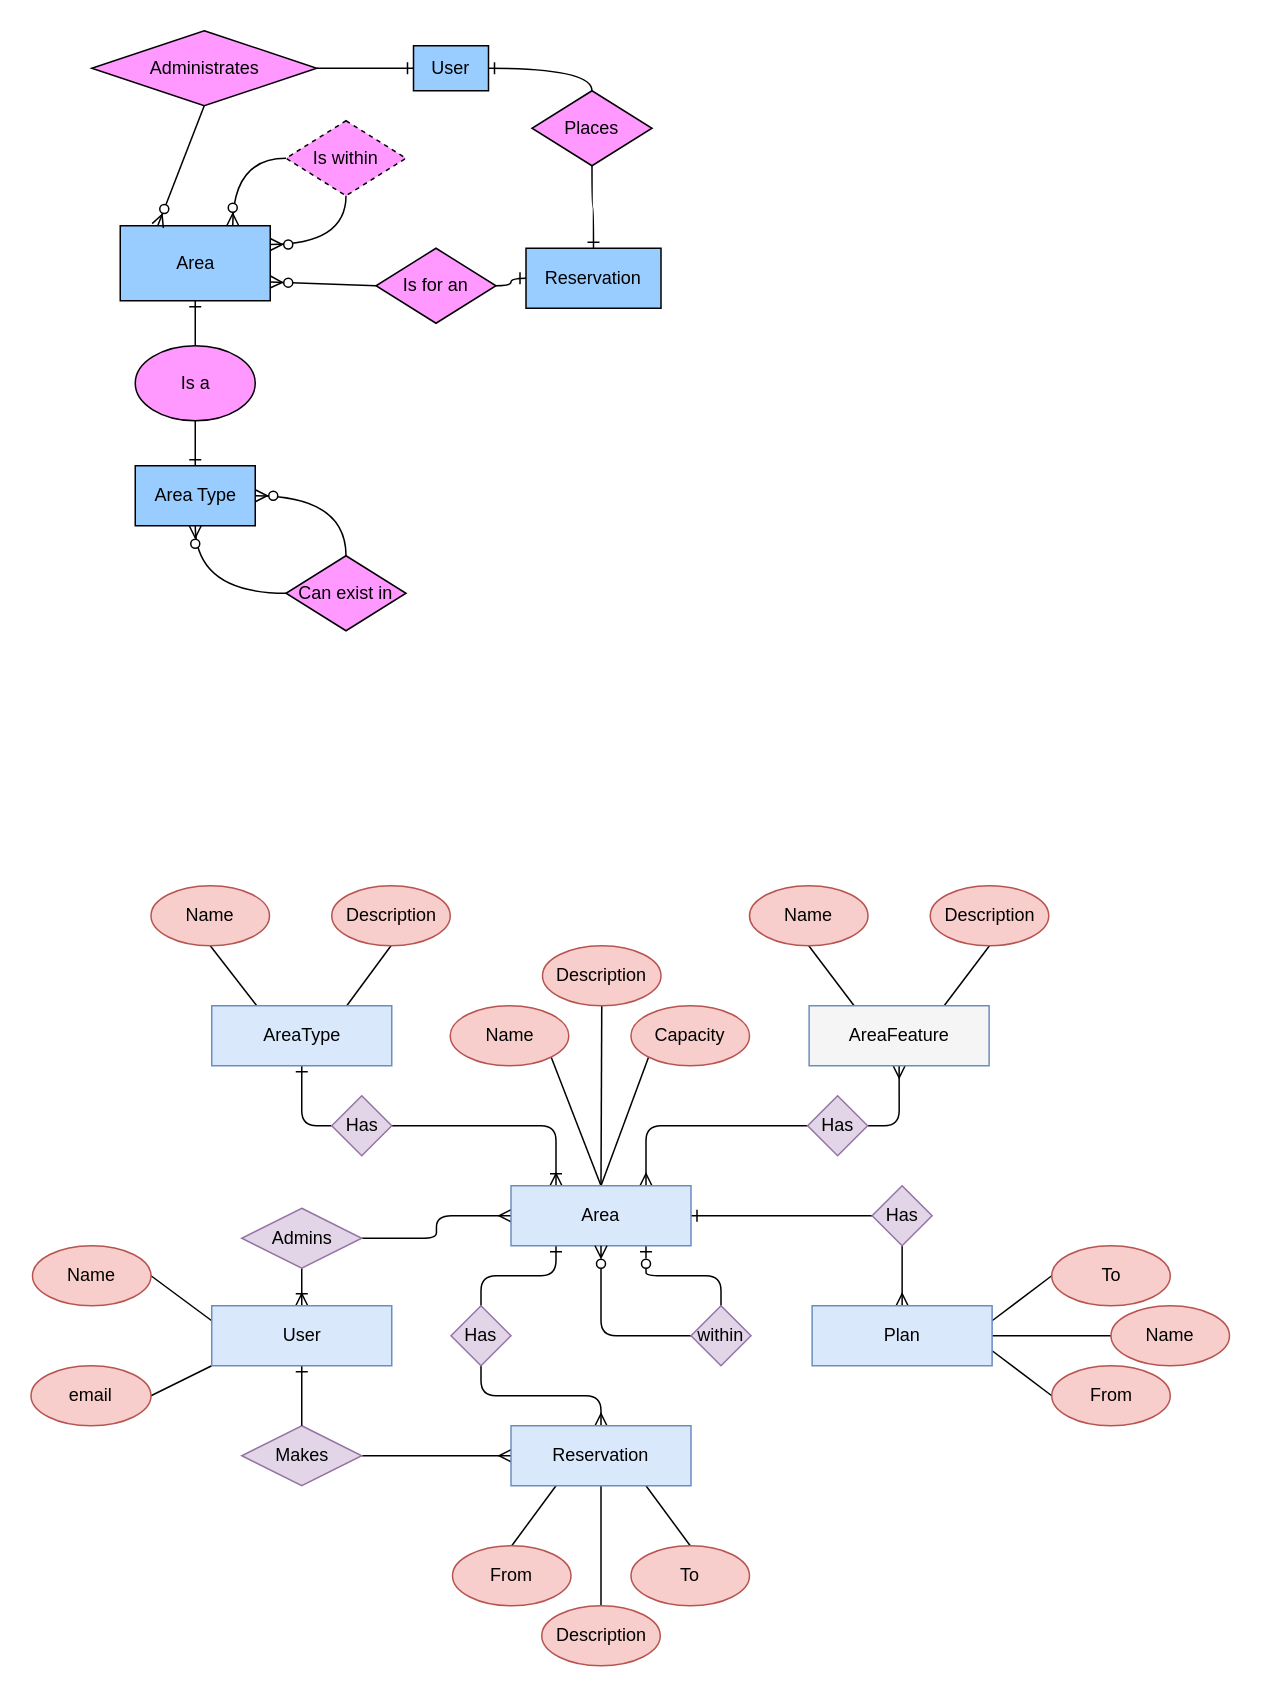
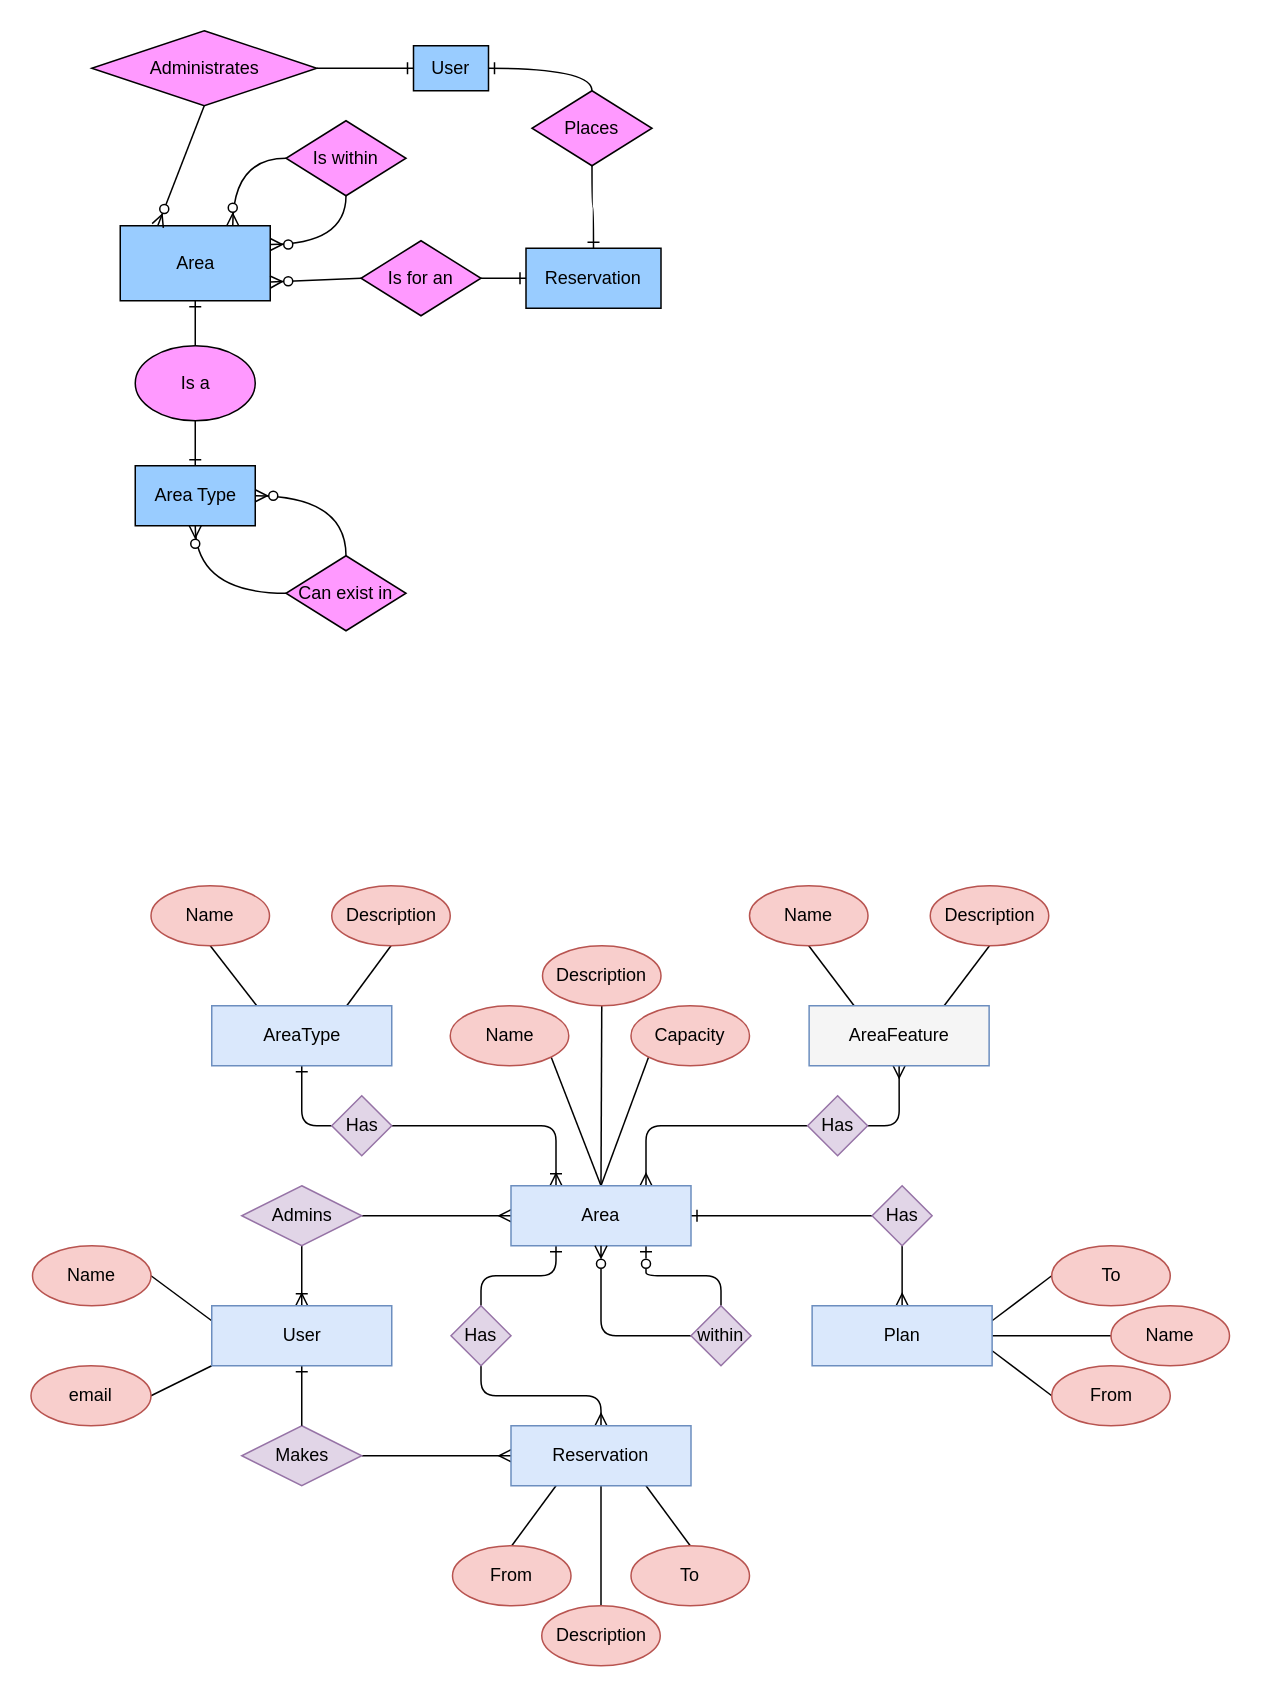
(346, 158) -> (346, 158)
(436, 286) -> (421, 278)
(302, 1238) -> (302, 1216)
